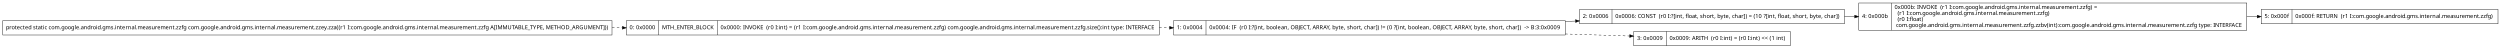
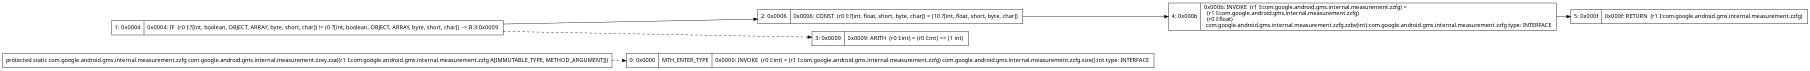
(688, 28) -> (685, 60)
(1164, 28) -> none
